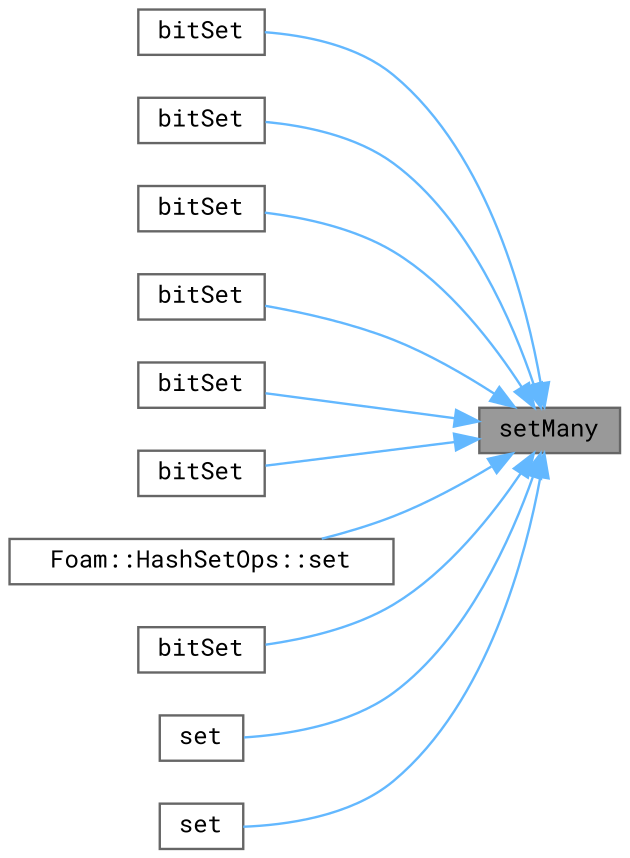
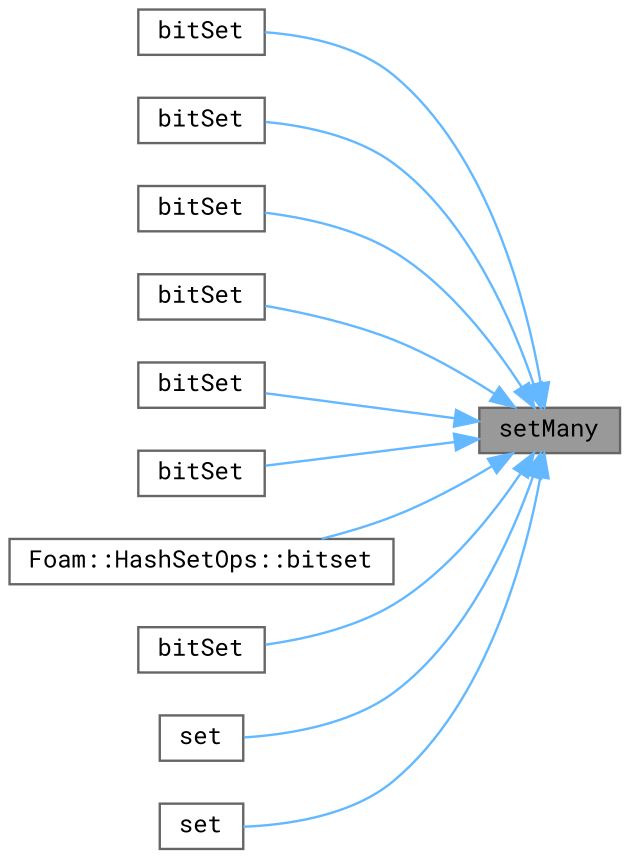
(202, 562) -> (202, 562)
